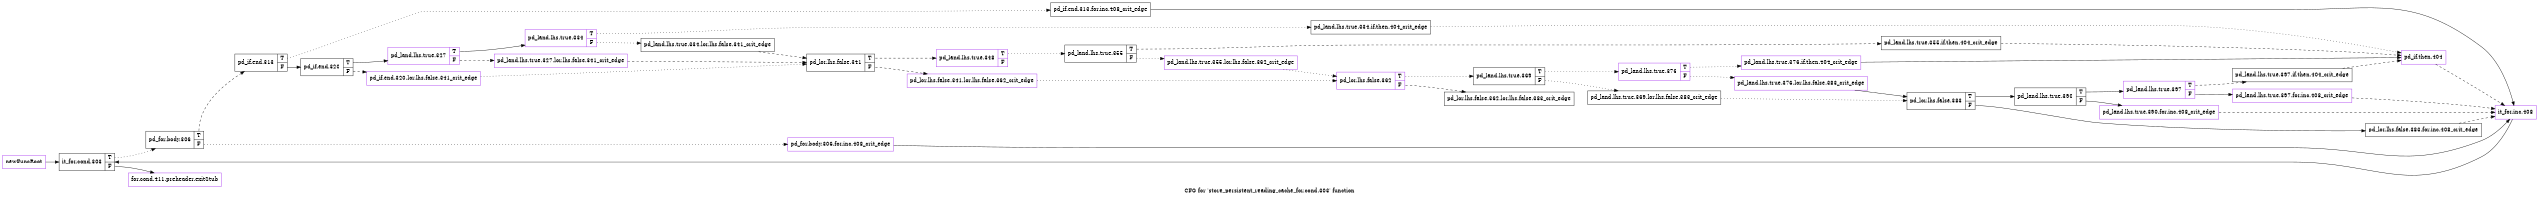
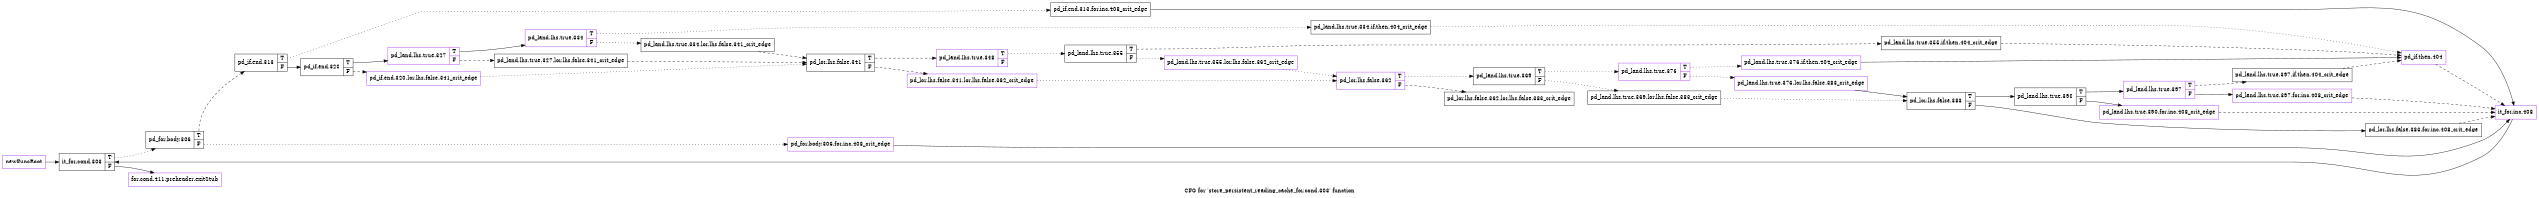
(561, 61) -> (561, 61)
